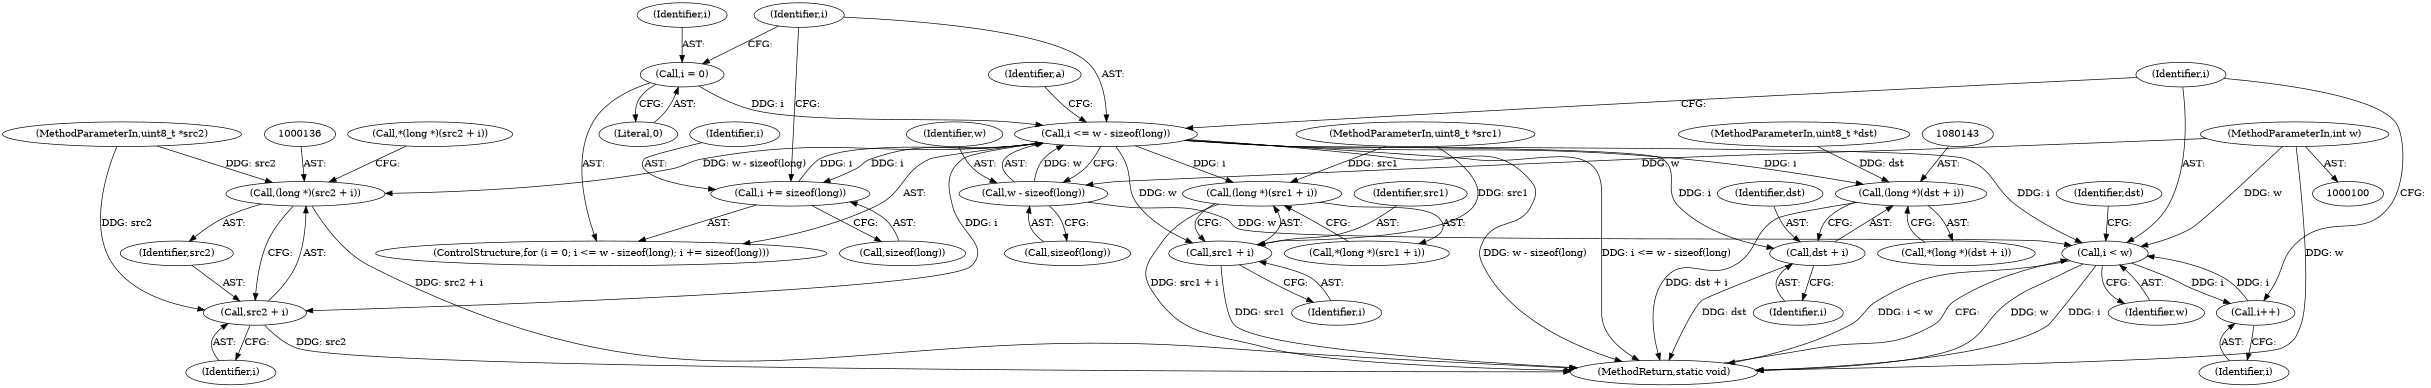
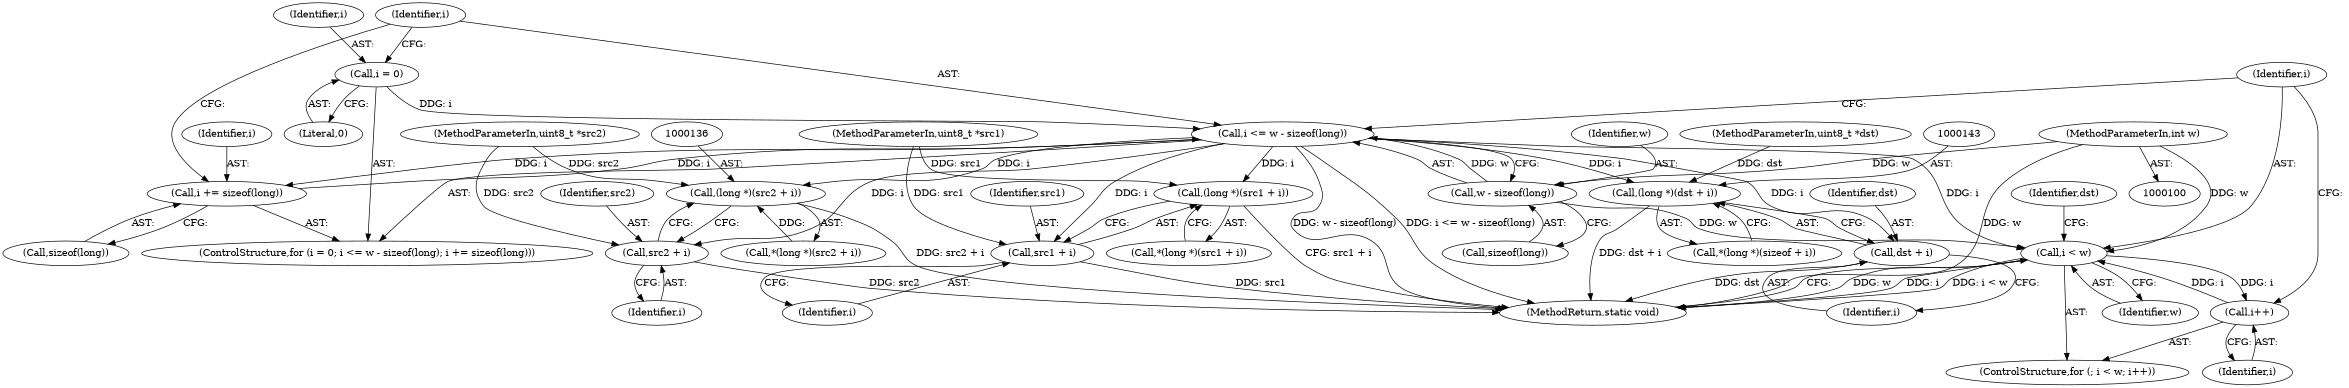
(1035, 75) -> none
(1958, 134) -> (1959, 134)
(389, 164) -> (793, 224)
(754, 164) -> (1014, 164)
(1158, 194) -> (1131, 194)
(226, 217) -> (815, 215)
(316, 253) -> (683, 224)
(1956, 253) -> (1754, 253)
(1185, 283) -> (1338, 253)
none -> (2067, 372)
